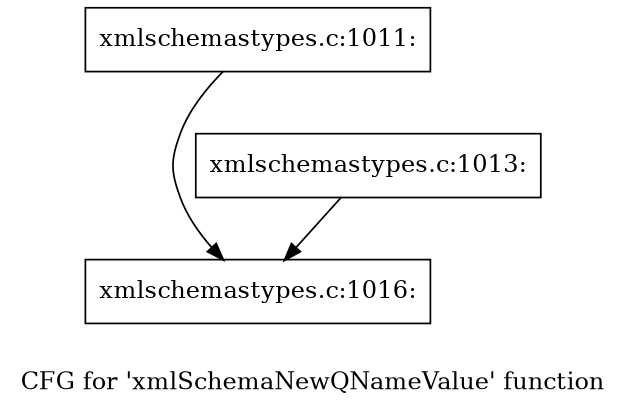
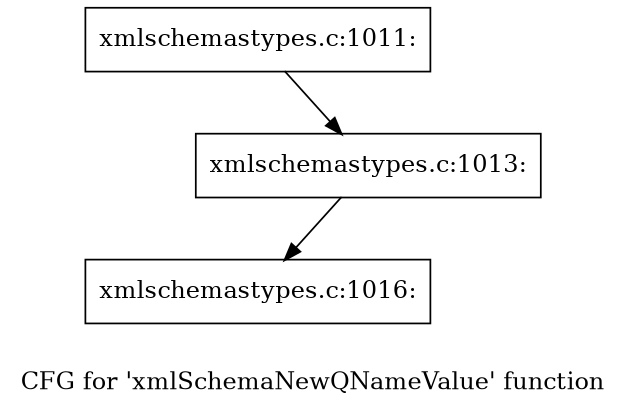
(174, 157) -> (307, 96)
